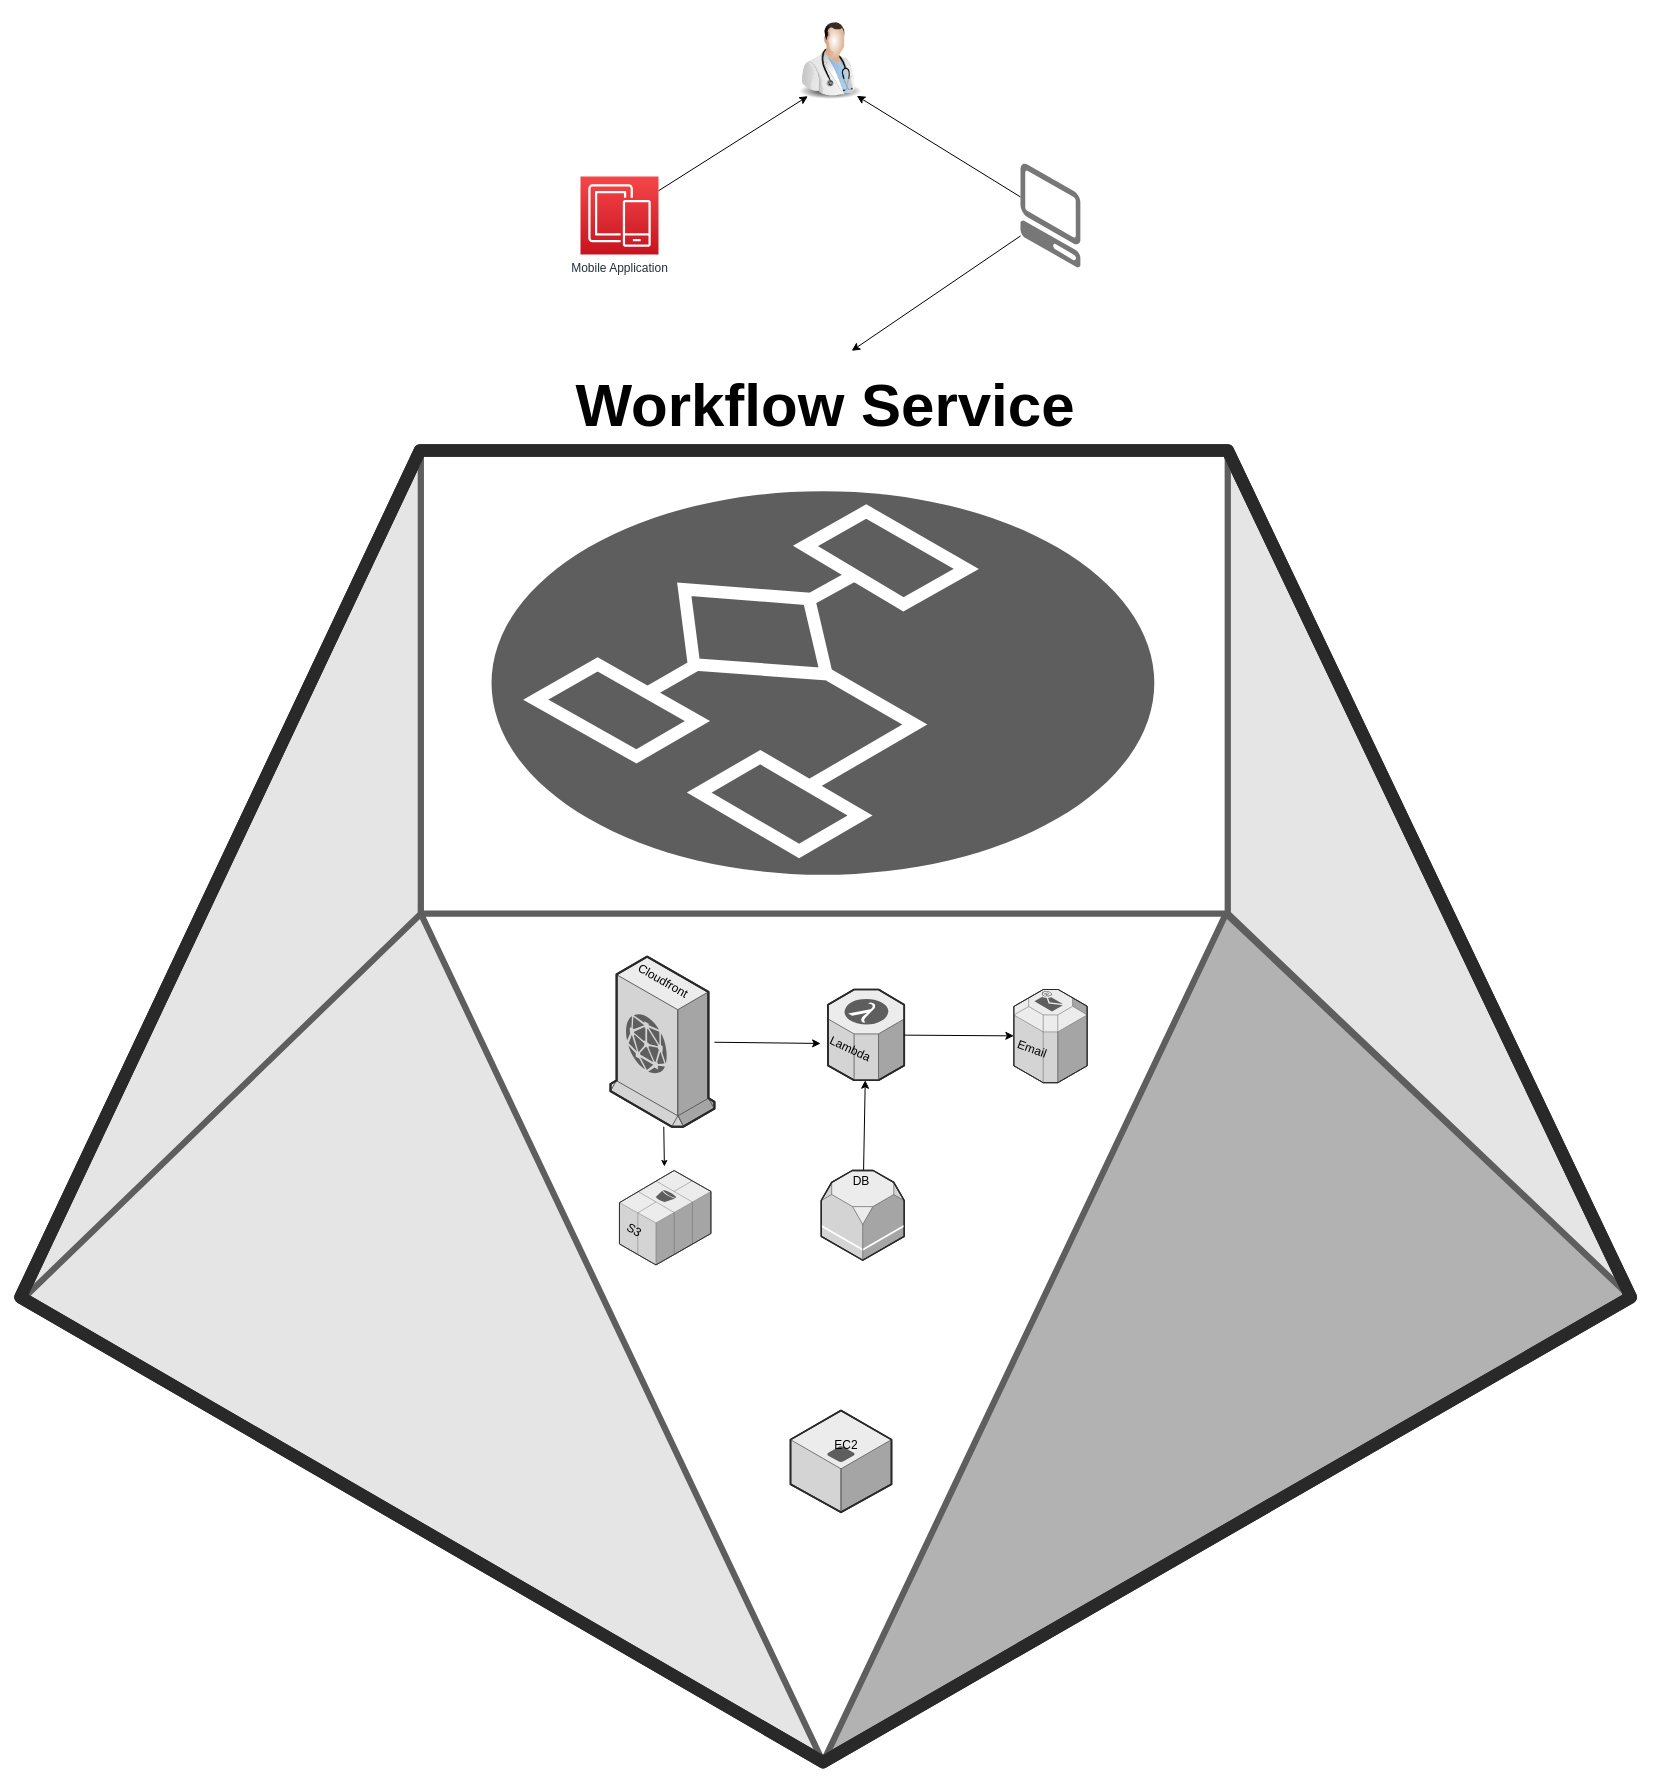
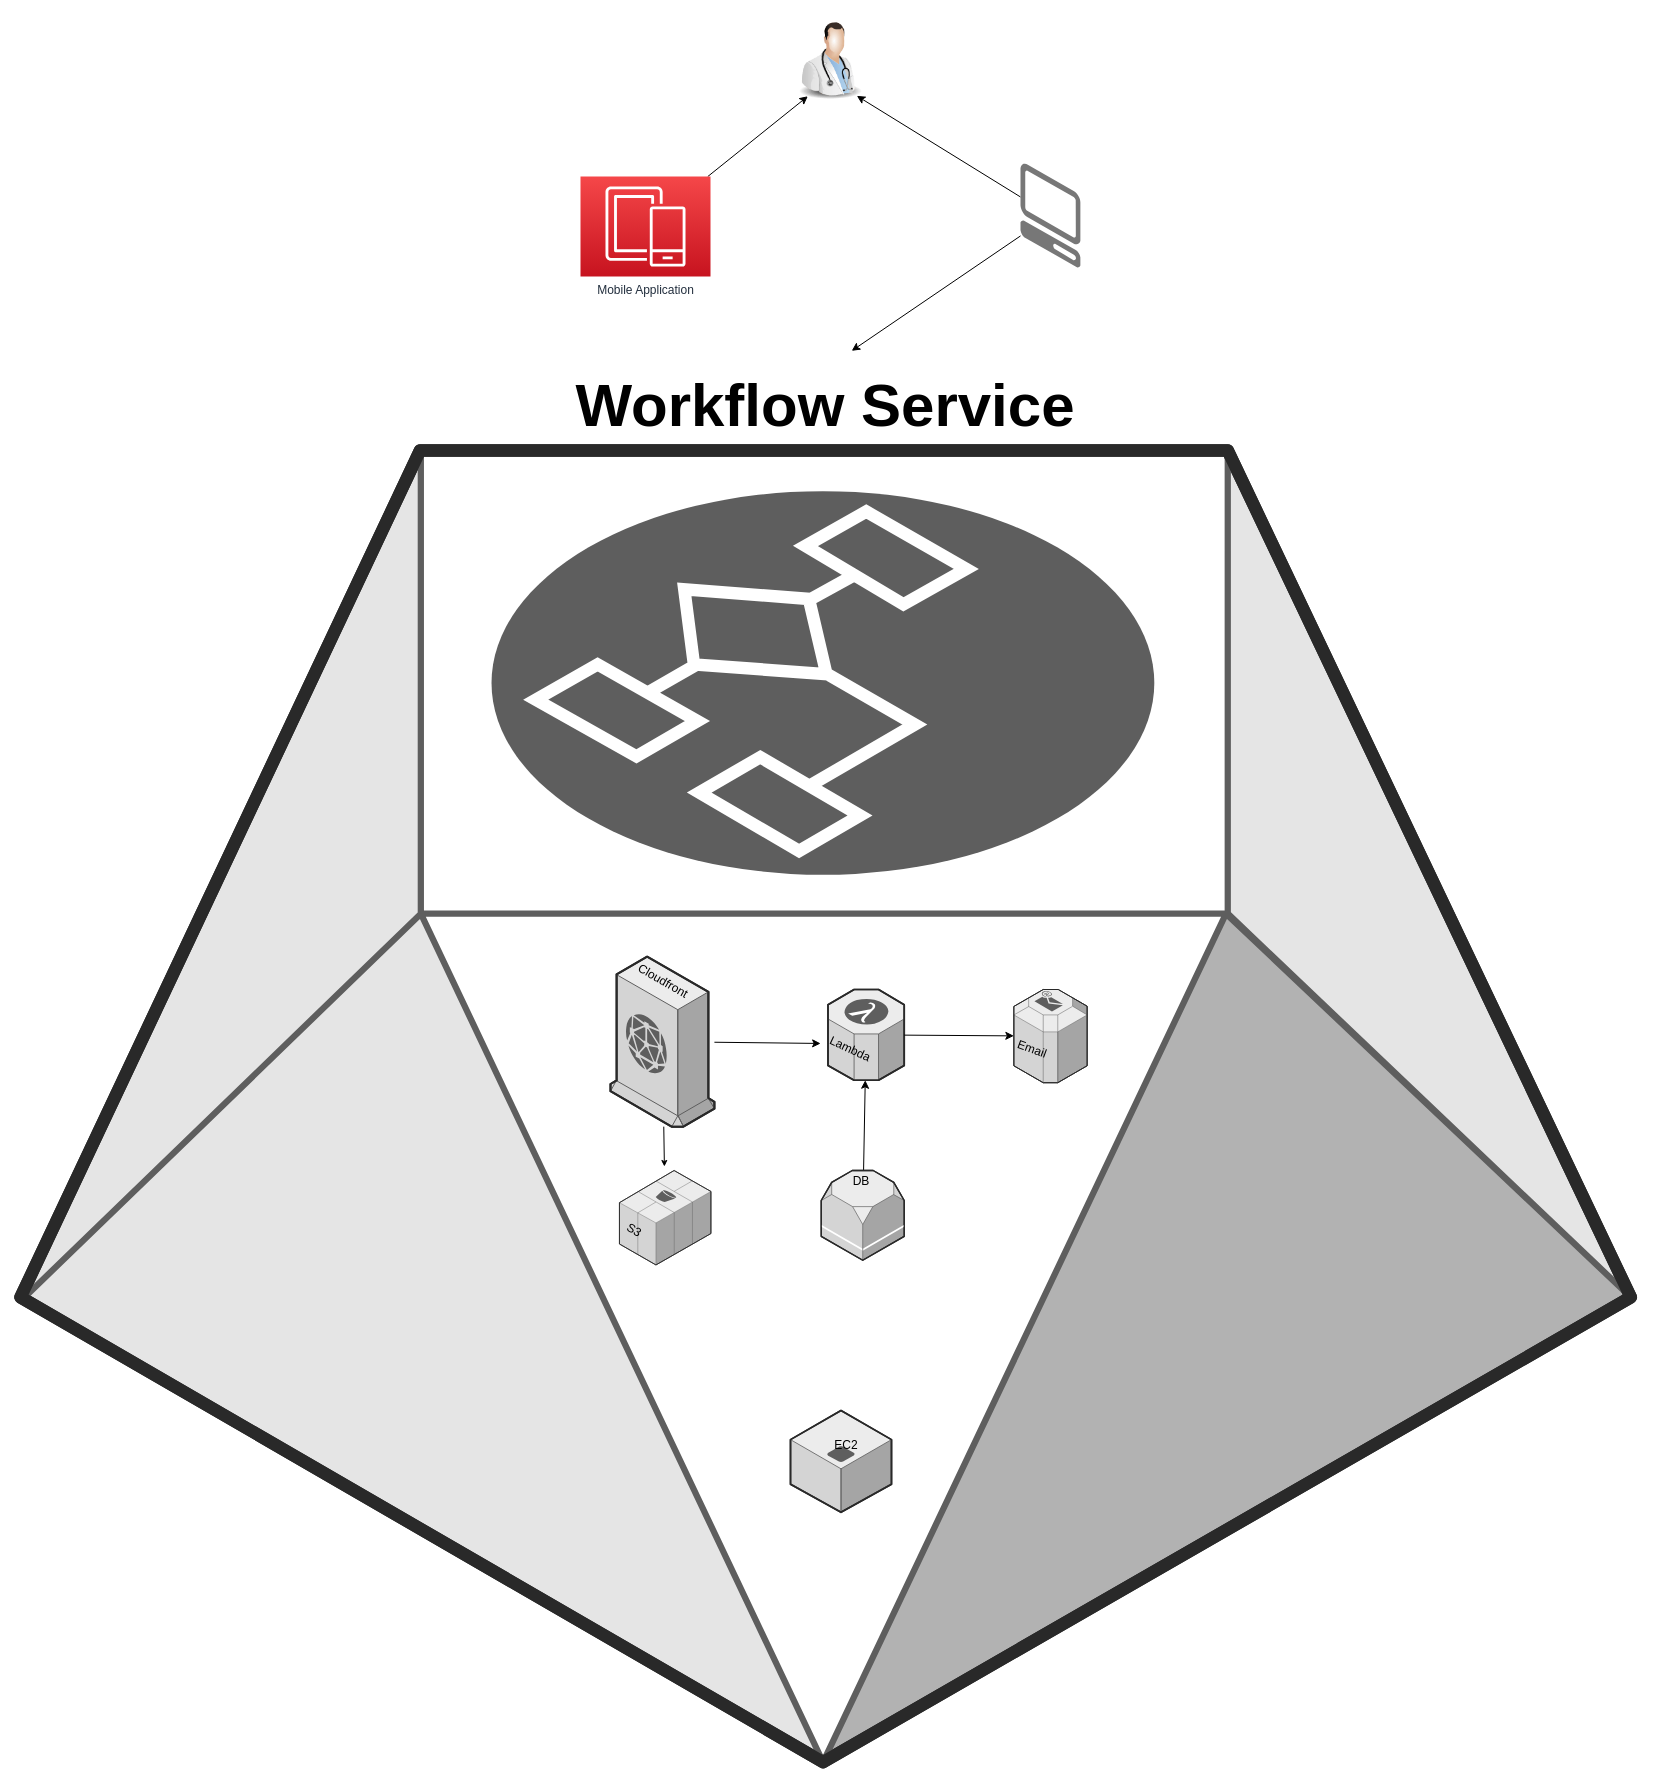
(620, 216) -> (646, 227)
